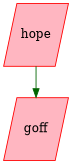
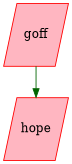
(36, 77) -> (36, 77)
